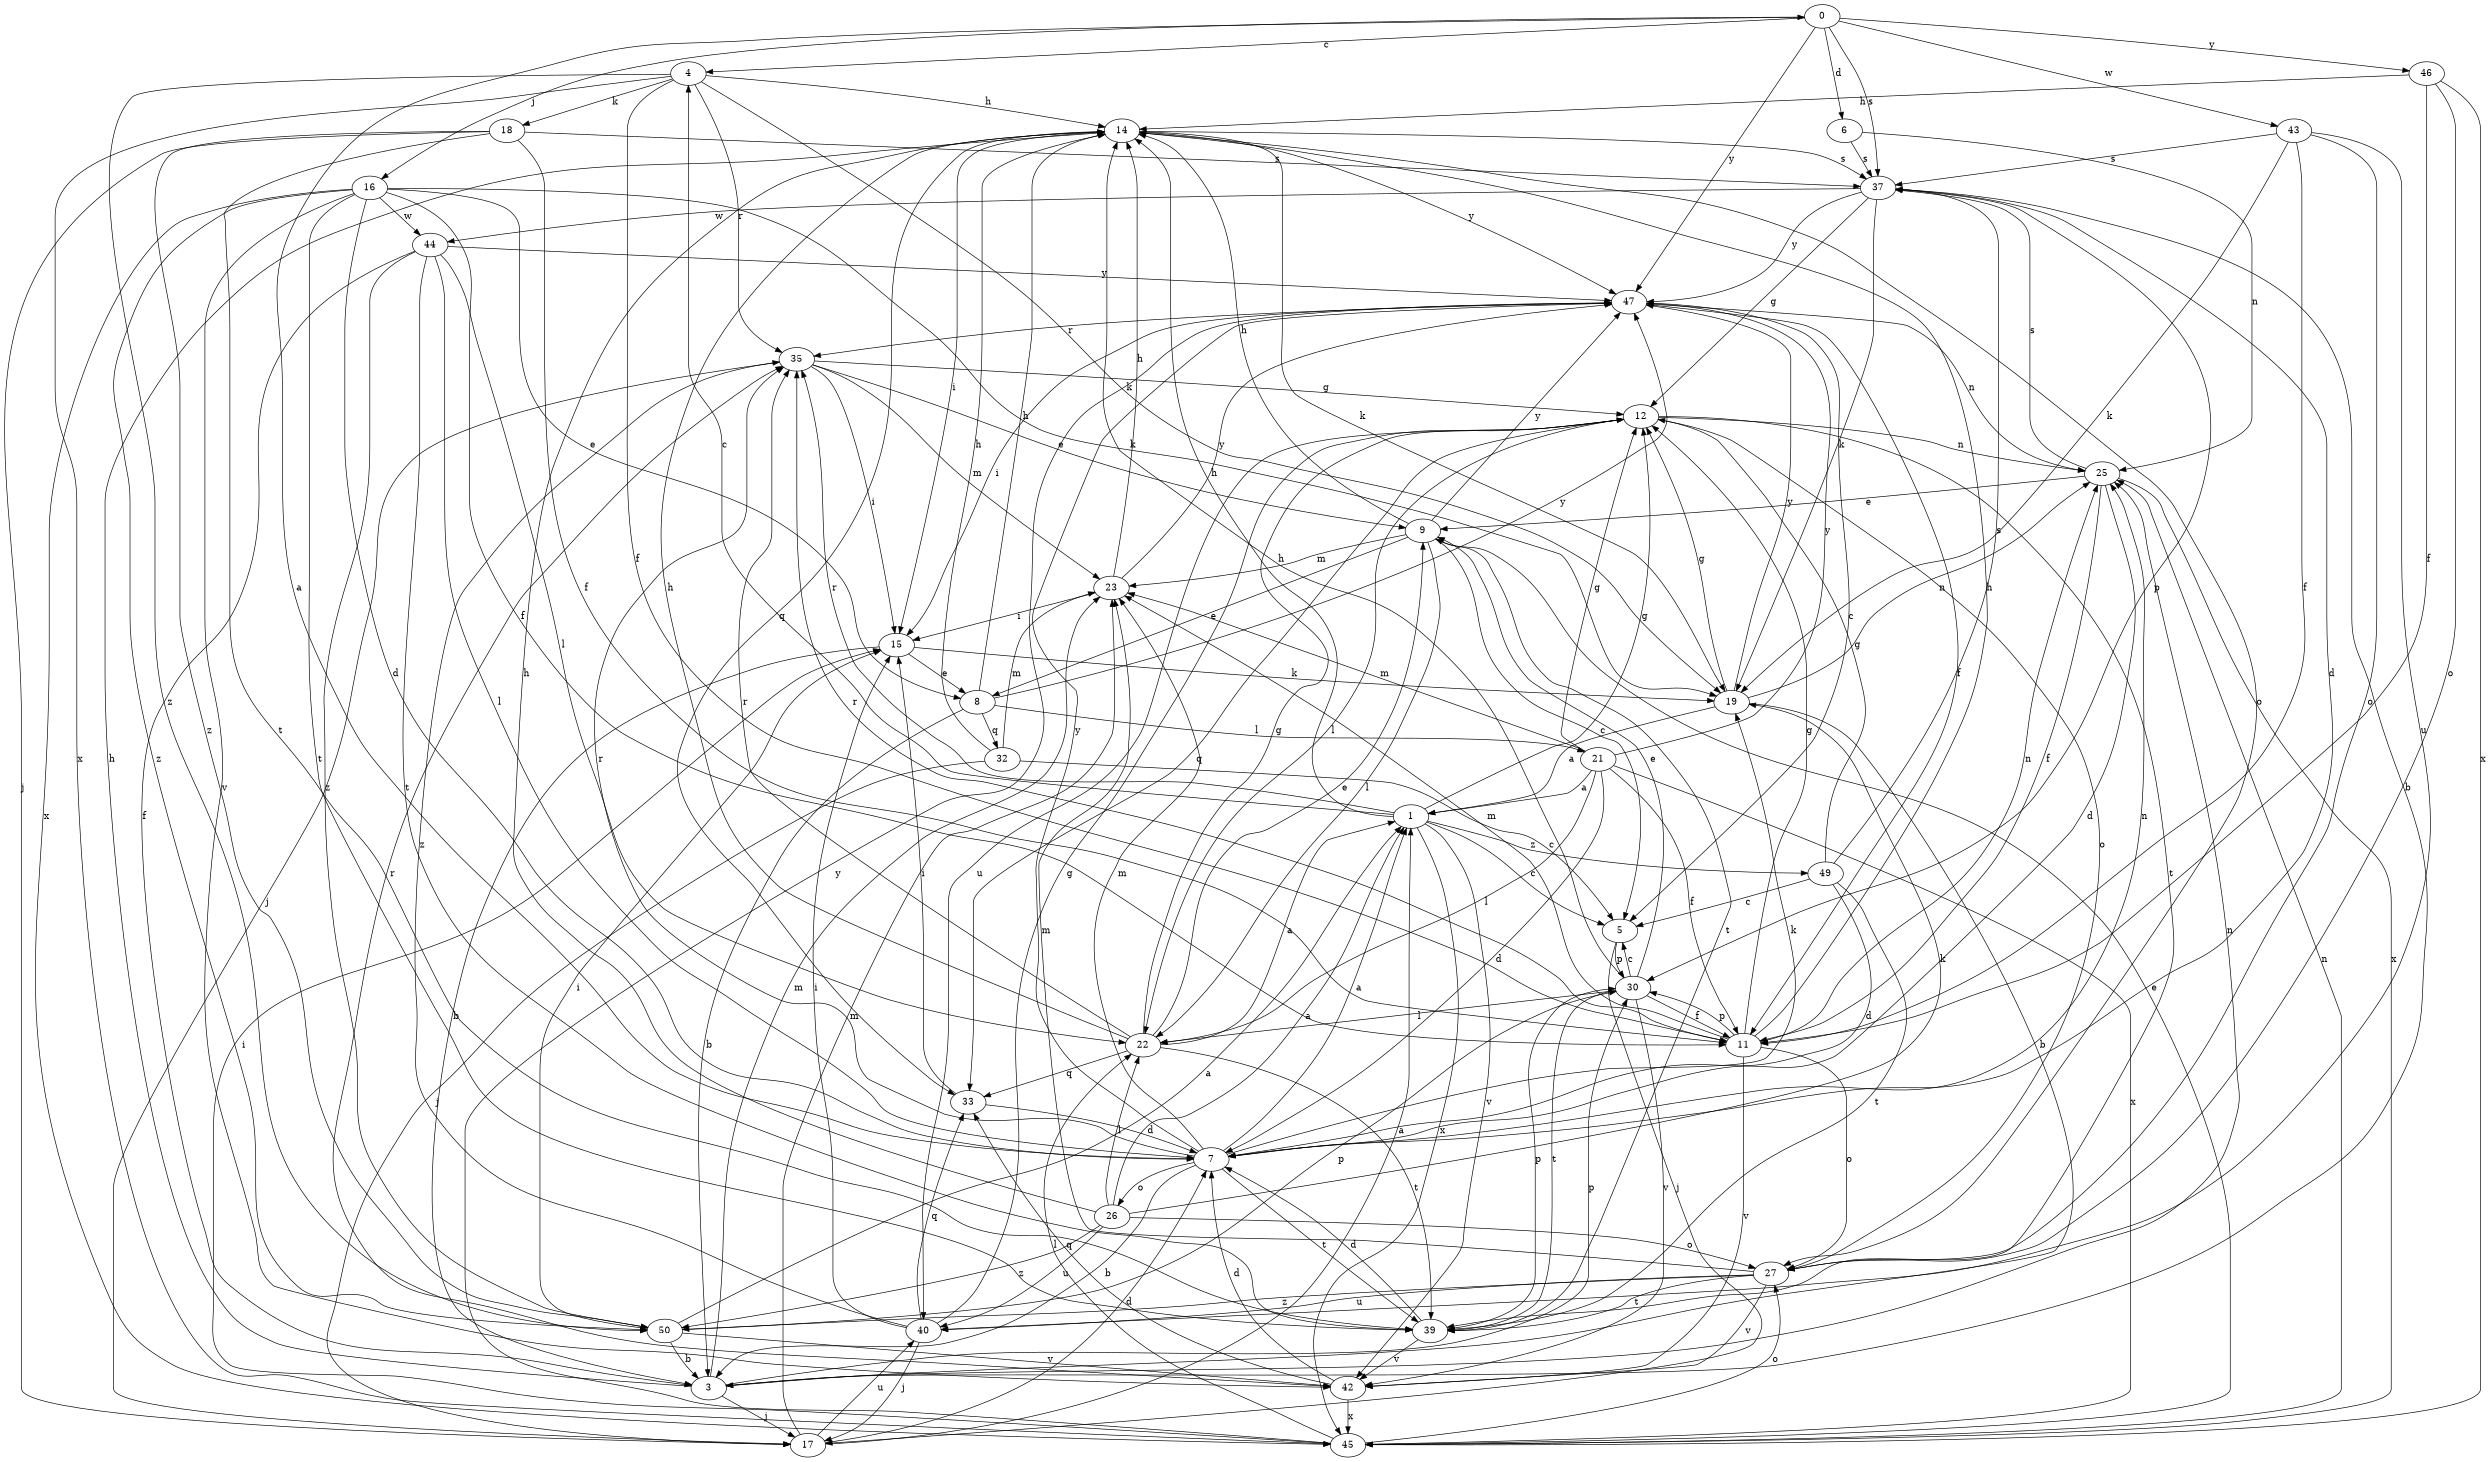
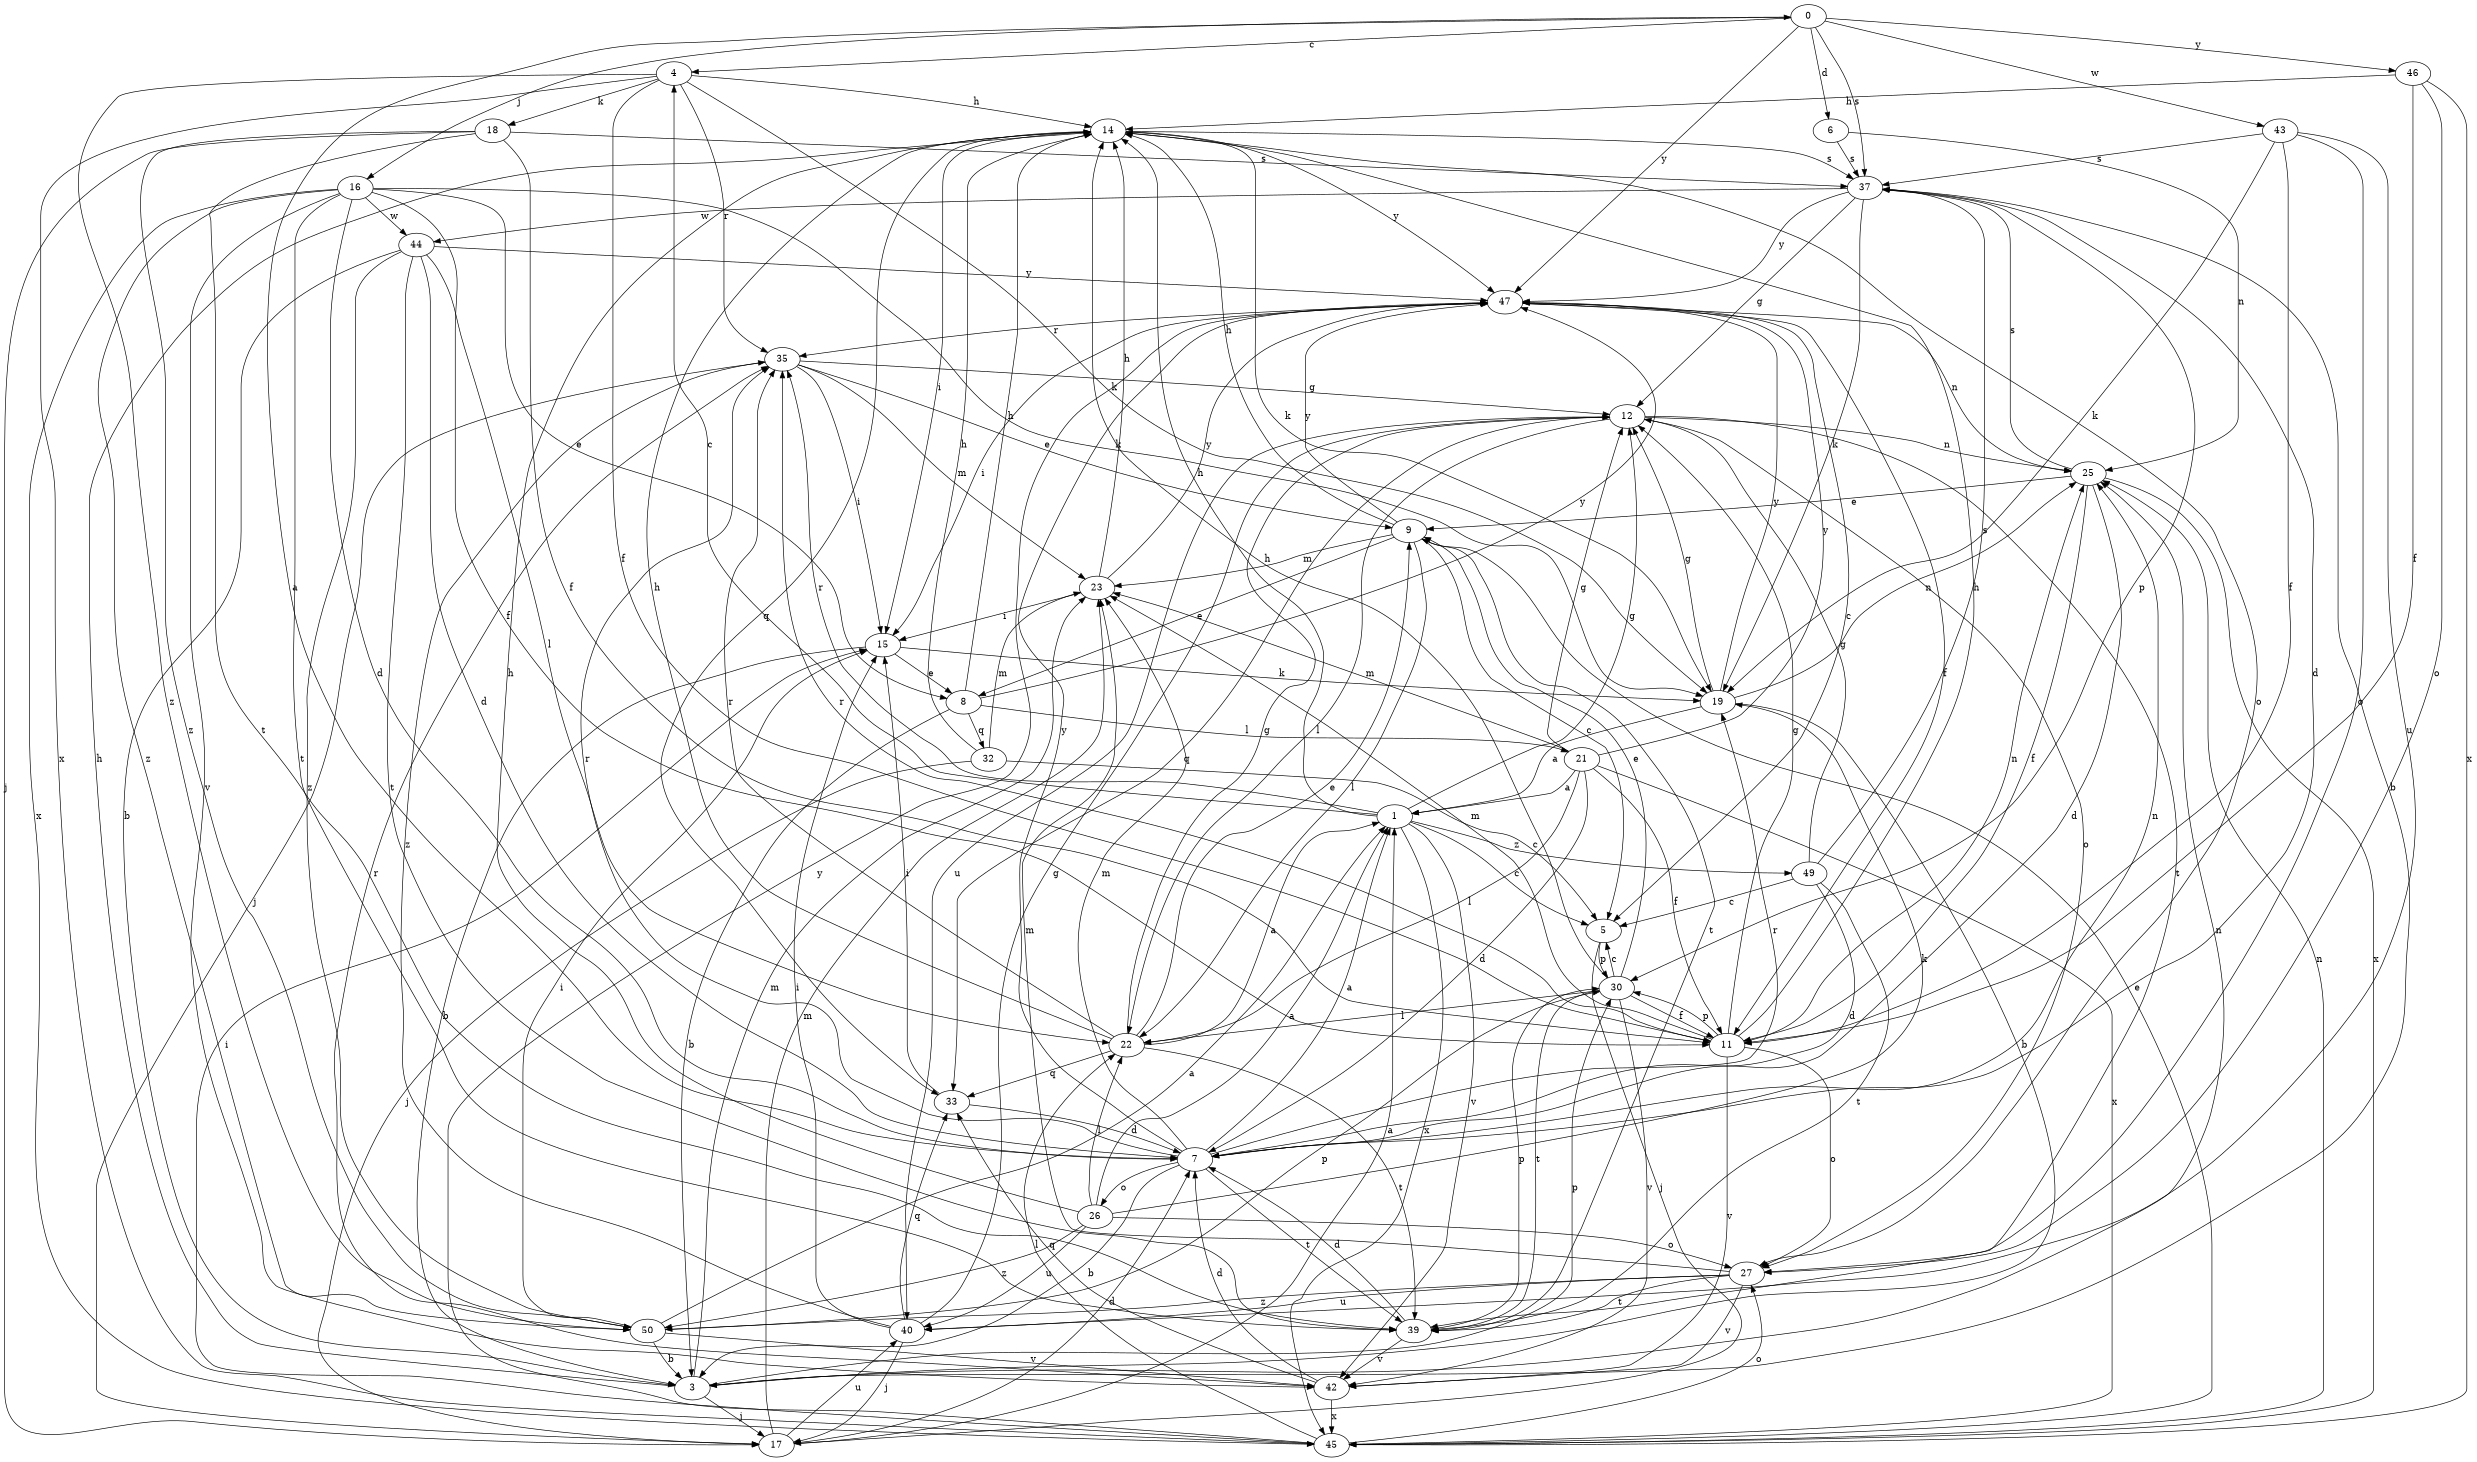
(500, 702) -> (484, 702)
(144, 817) -> (127, 817)
(1794, 931) -> (1775, 931)
